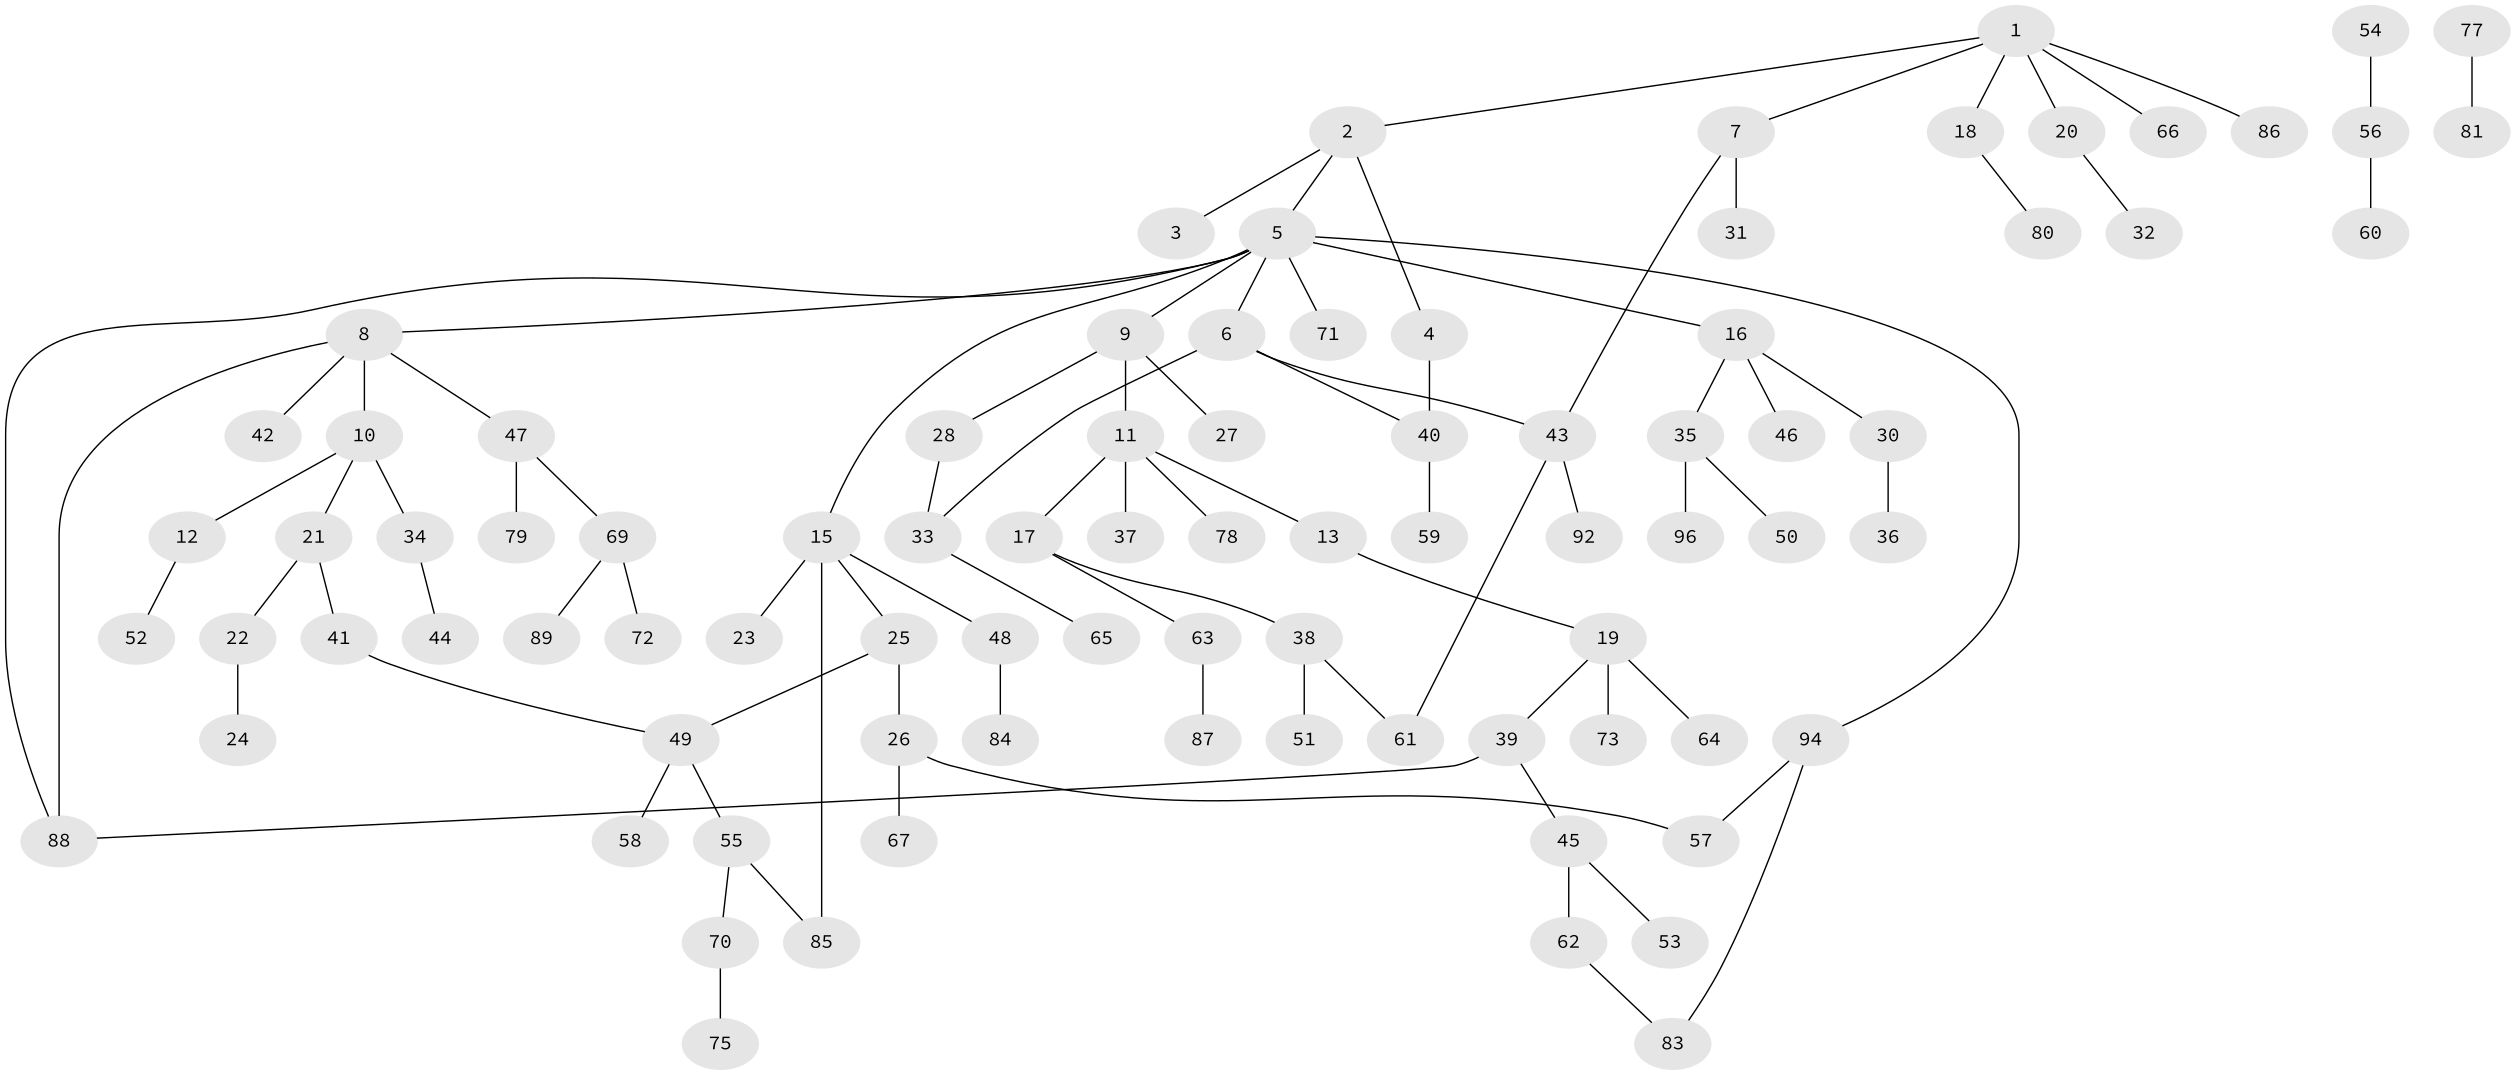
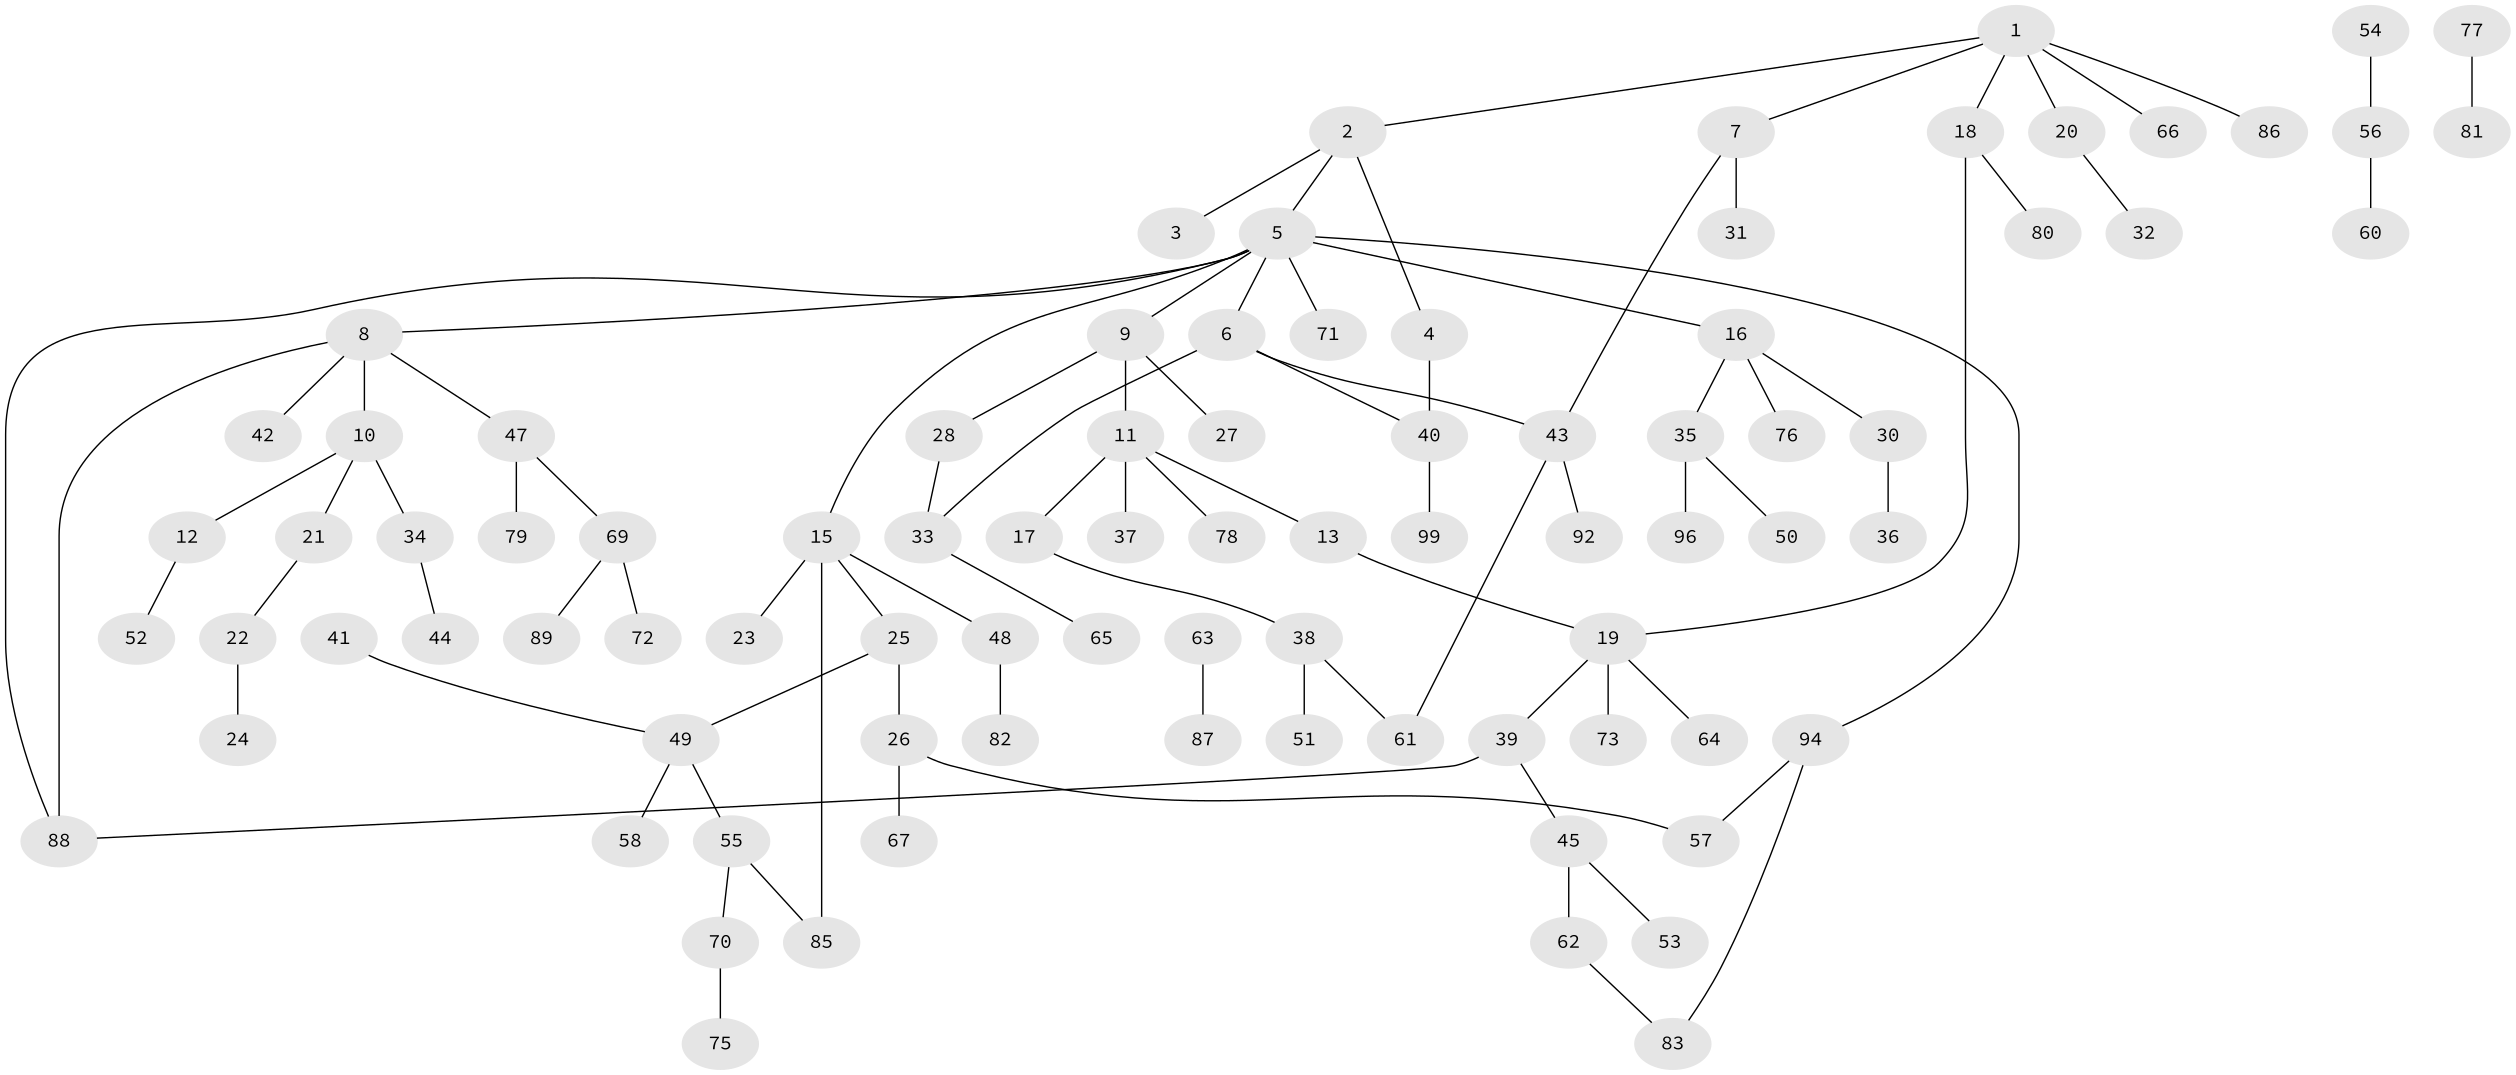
(1787, 436) -> (1787, 436)
none -> (1965, 516)
(1429, 537) -> (1429, 537)
(326, 588) -> none
(1113, 588) -> none
(1000, 740) -> (1000, 740)
